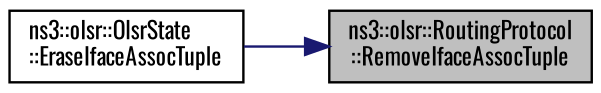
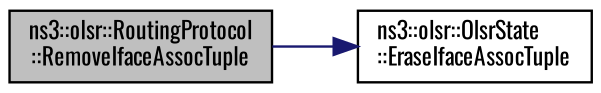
(275, 47) -> (303, 47)
